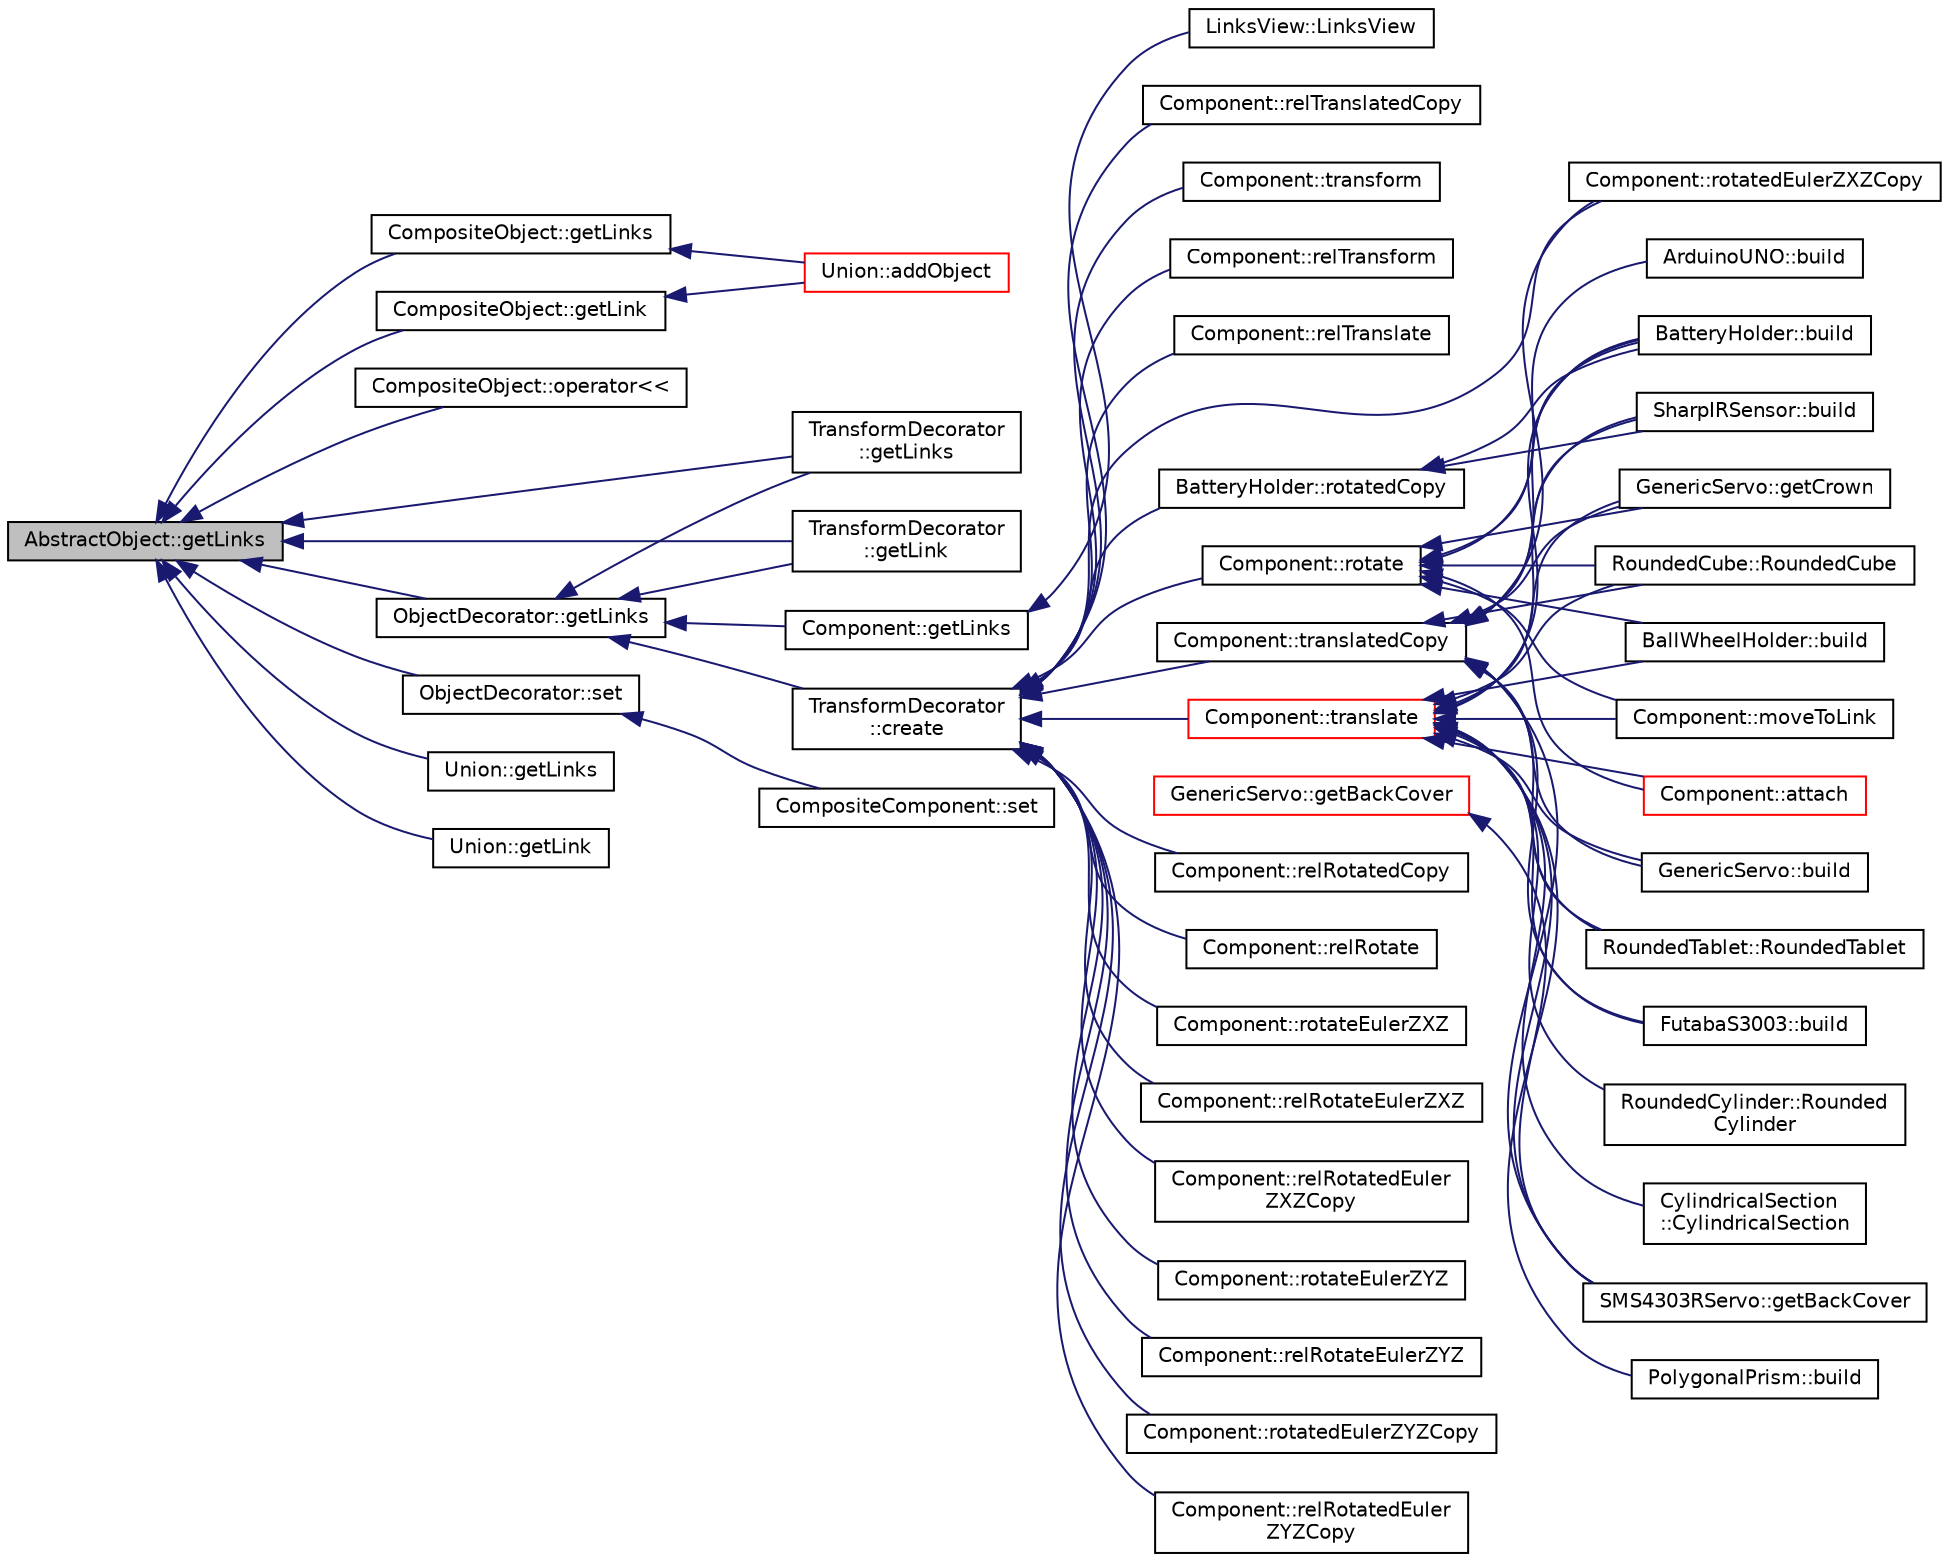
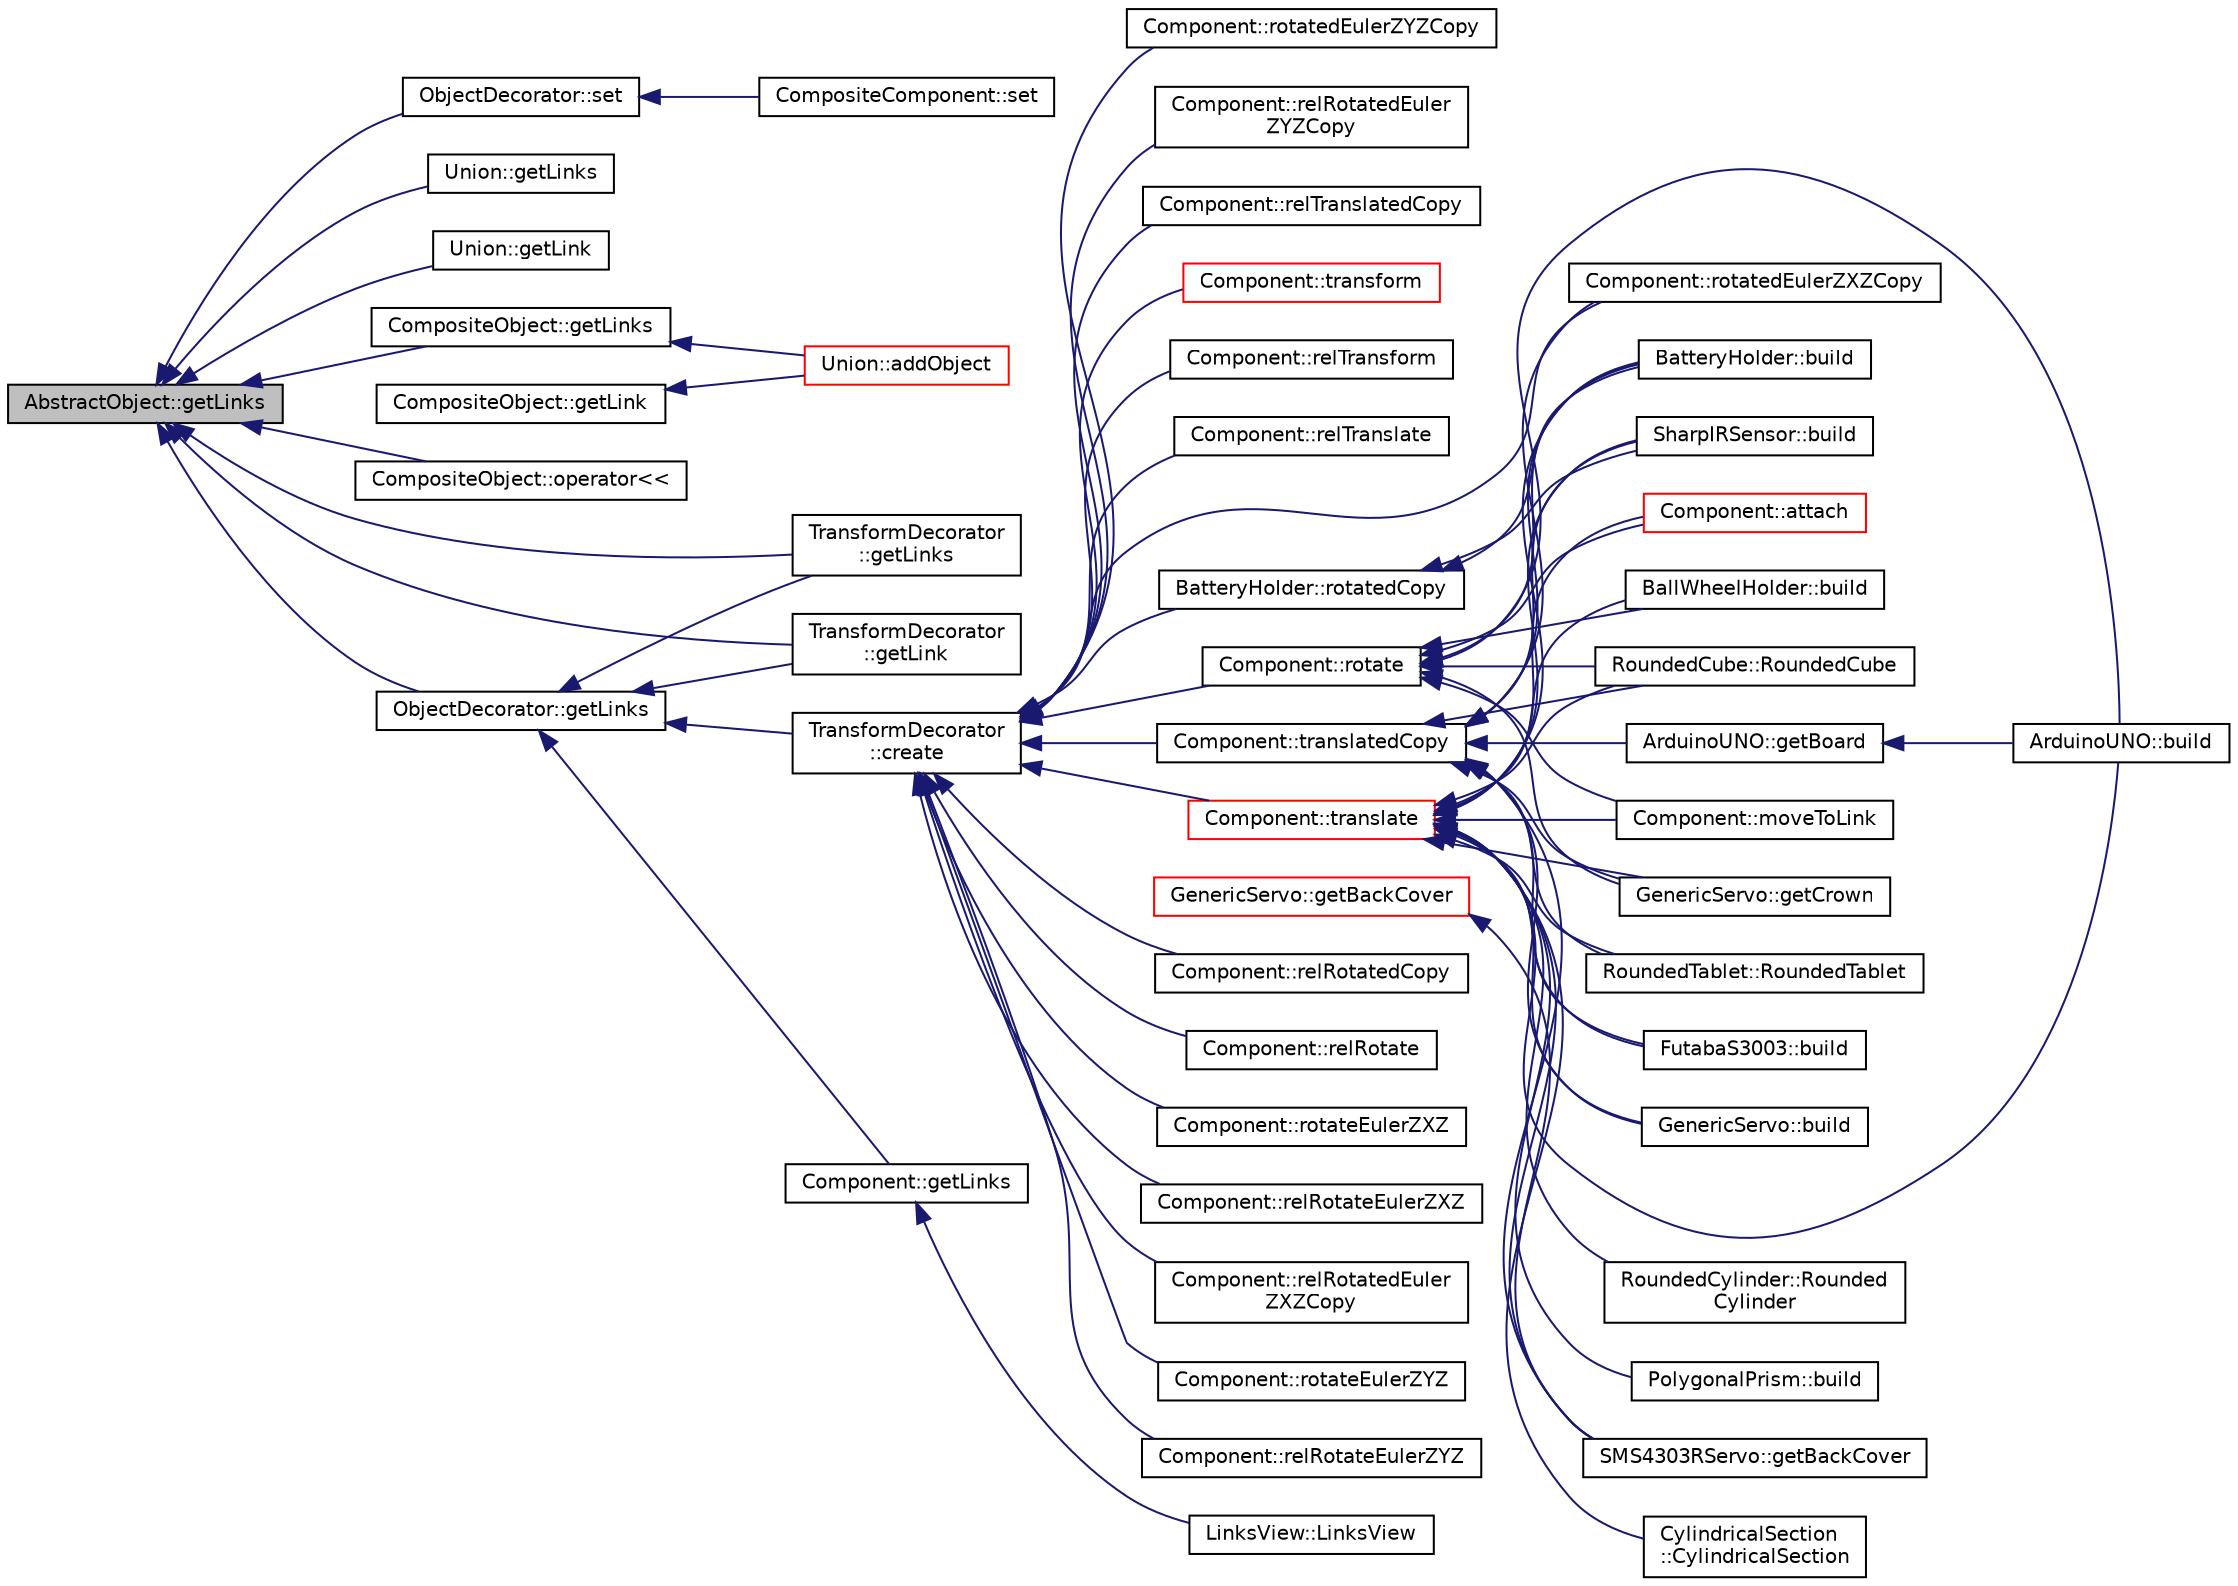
(1312, 182) -> (1312, 283)
(278, 403) -> none
none -> (1755, 743)
none -> (1790, 1233)
